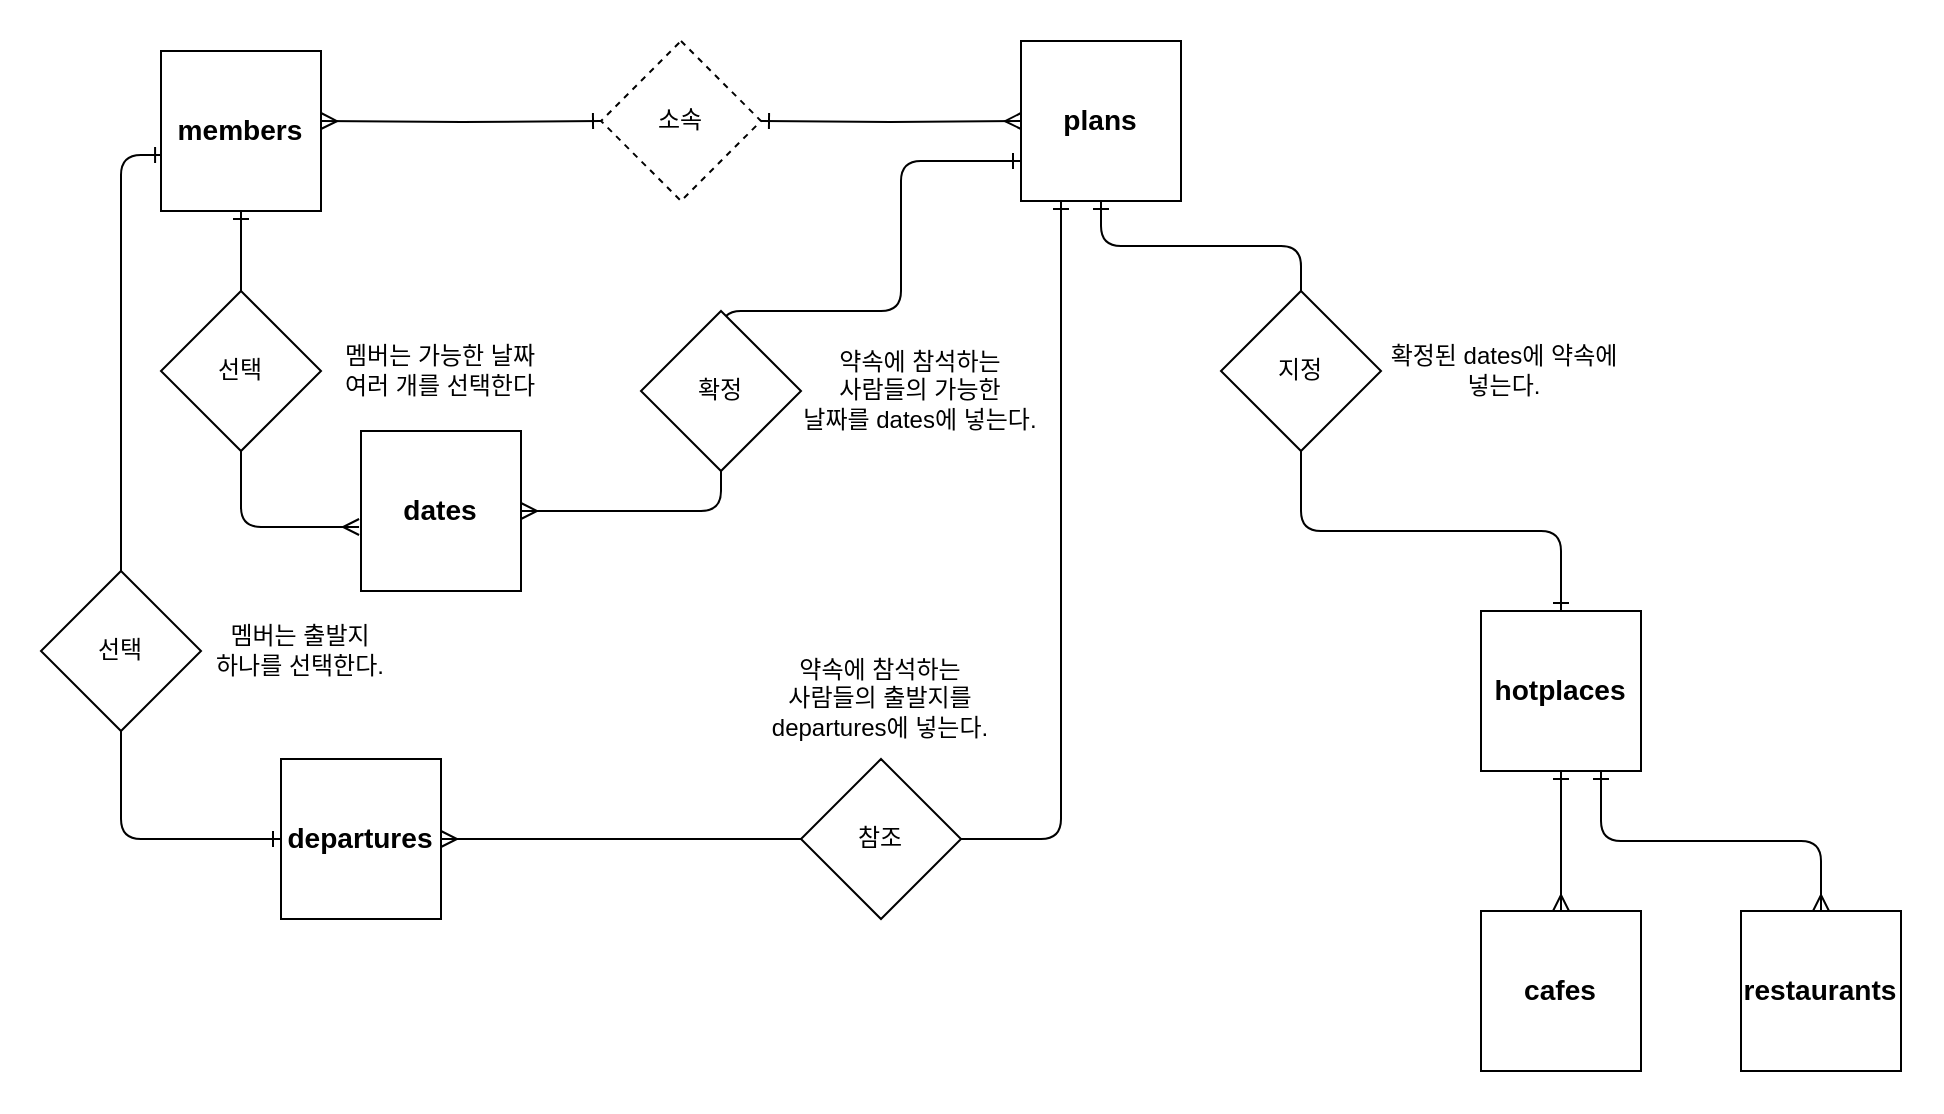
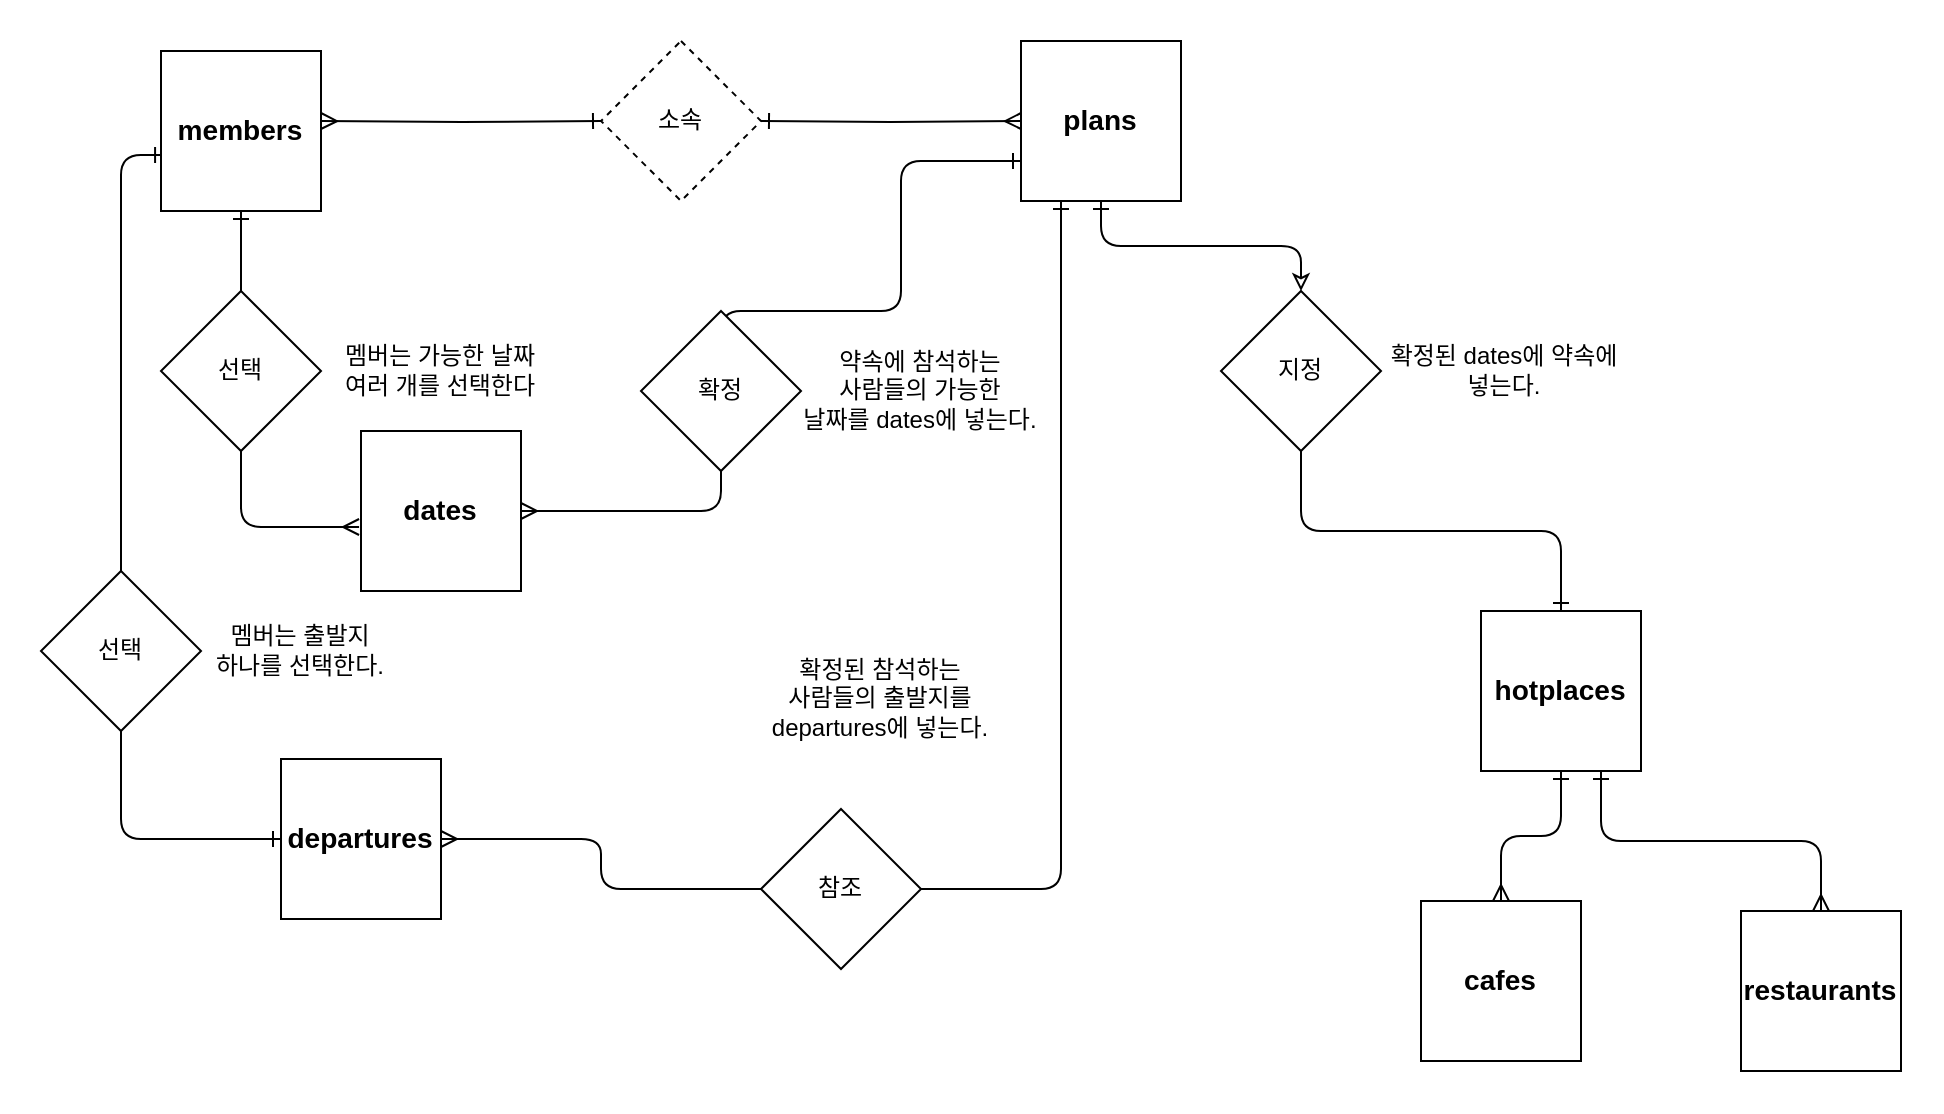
(1301, 281) -> (1301, 276)
(881, 699) -> (881, 699)
(881, 839) -> (841, 889)
(1561, 991) -> (1501, 981)
